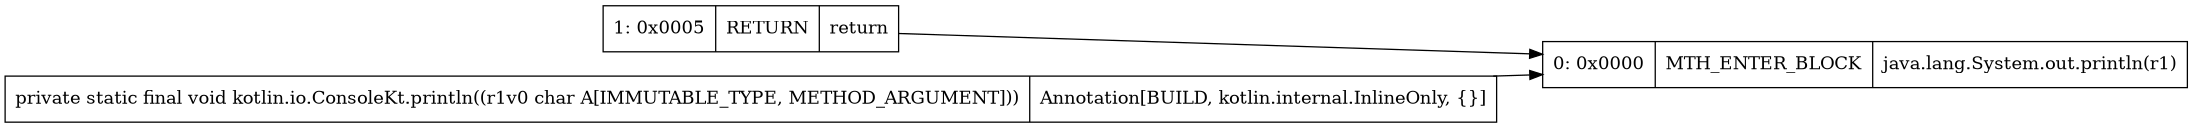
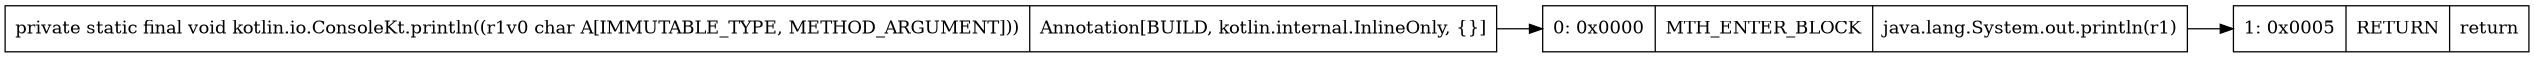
(1214, 44) -> (2204, 29)
